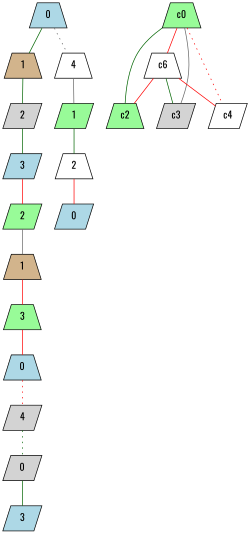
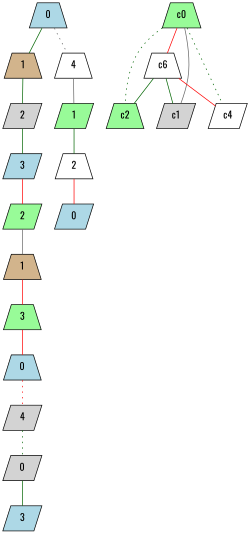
(134, 61) -> (134, 61)
(205, 66) -> (205, 66)
(144, 91) -> (144, 91)
(176, 116) -> (176, 116)
